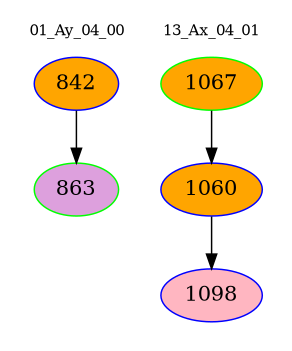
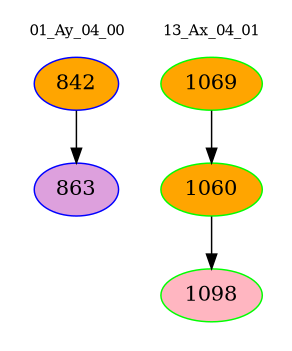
(212, 84) -> (212, 84)
(76, 190) -> (76, 190)
(212, 190) -> (212, 190)
(212, 295) -> (212, 295)
